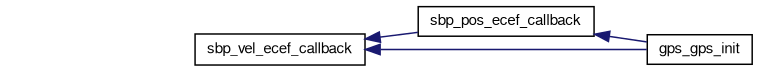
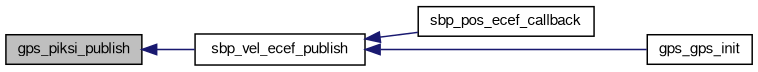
(628, 39) -> none
none -> (74, 50)
(280, 50) -> (280, 50)
